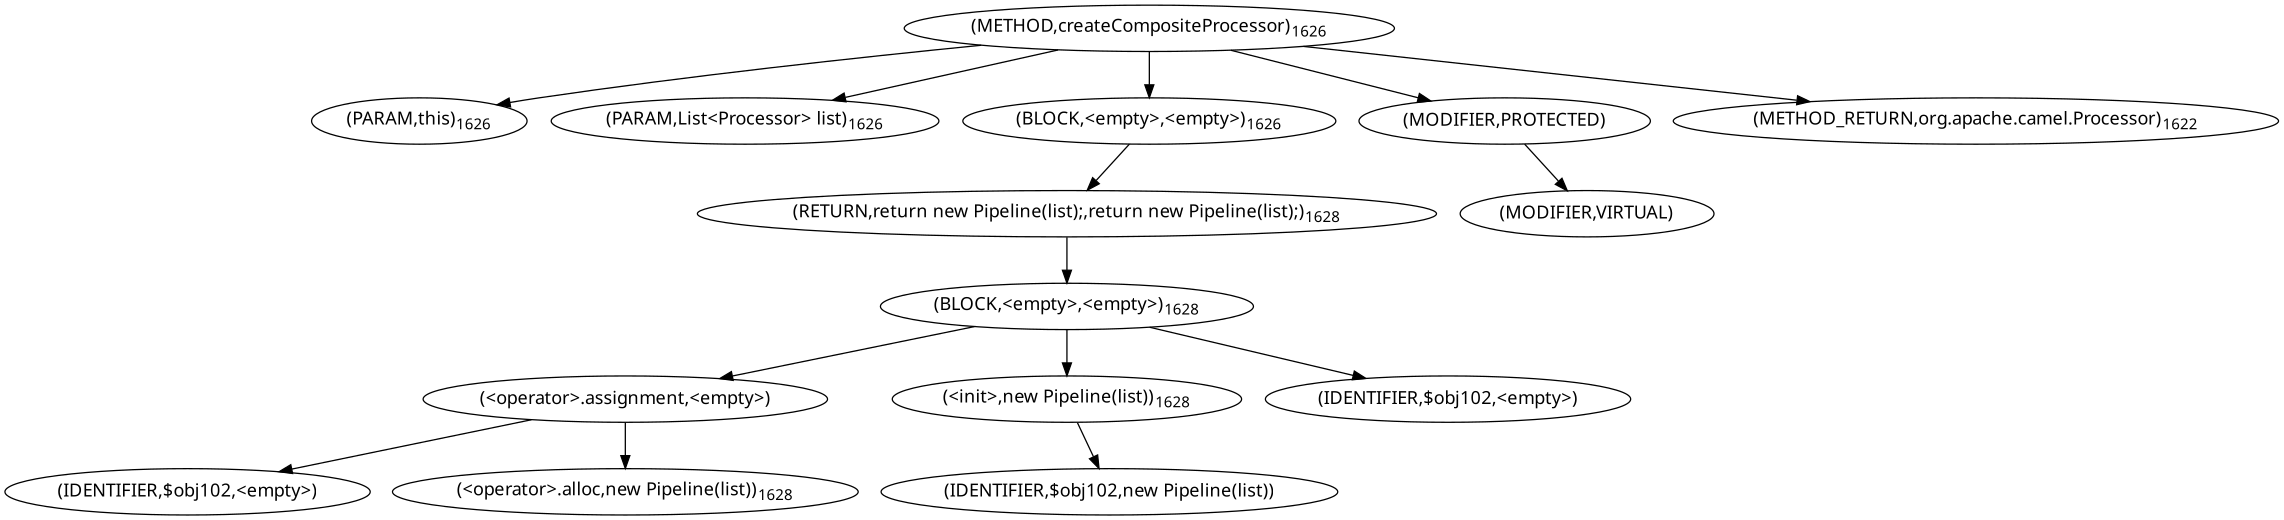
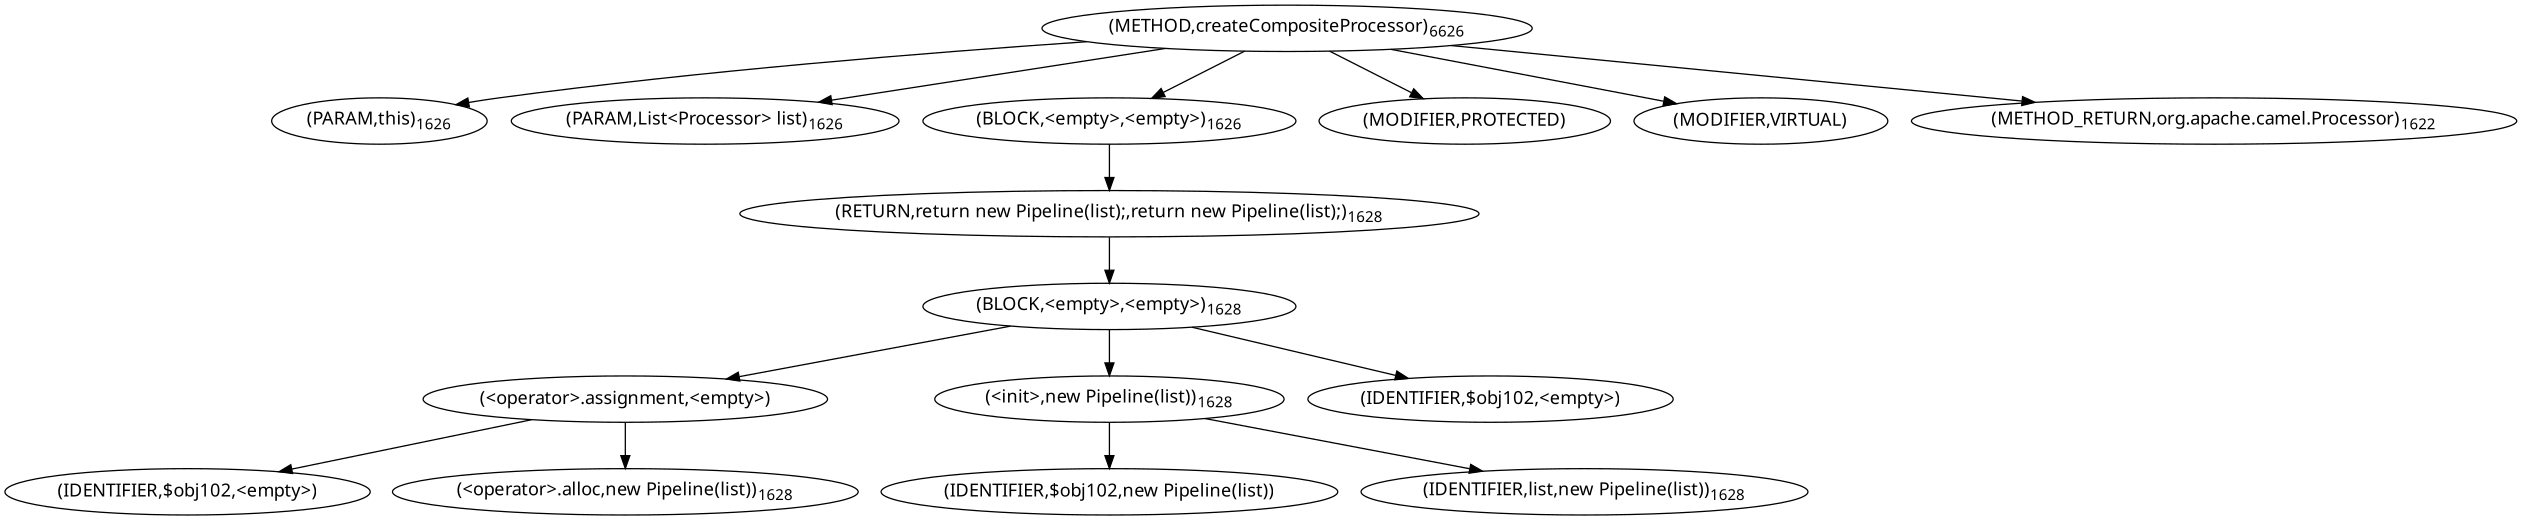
(1310, 26) -> (1447, 26)
(1541, 163) -> (1527, 75)
none -> (1585, 492)
